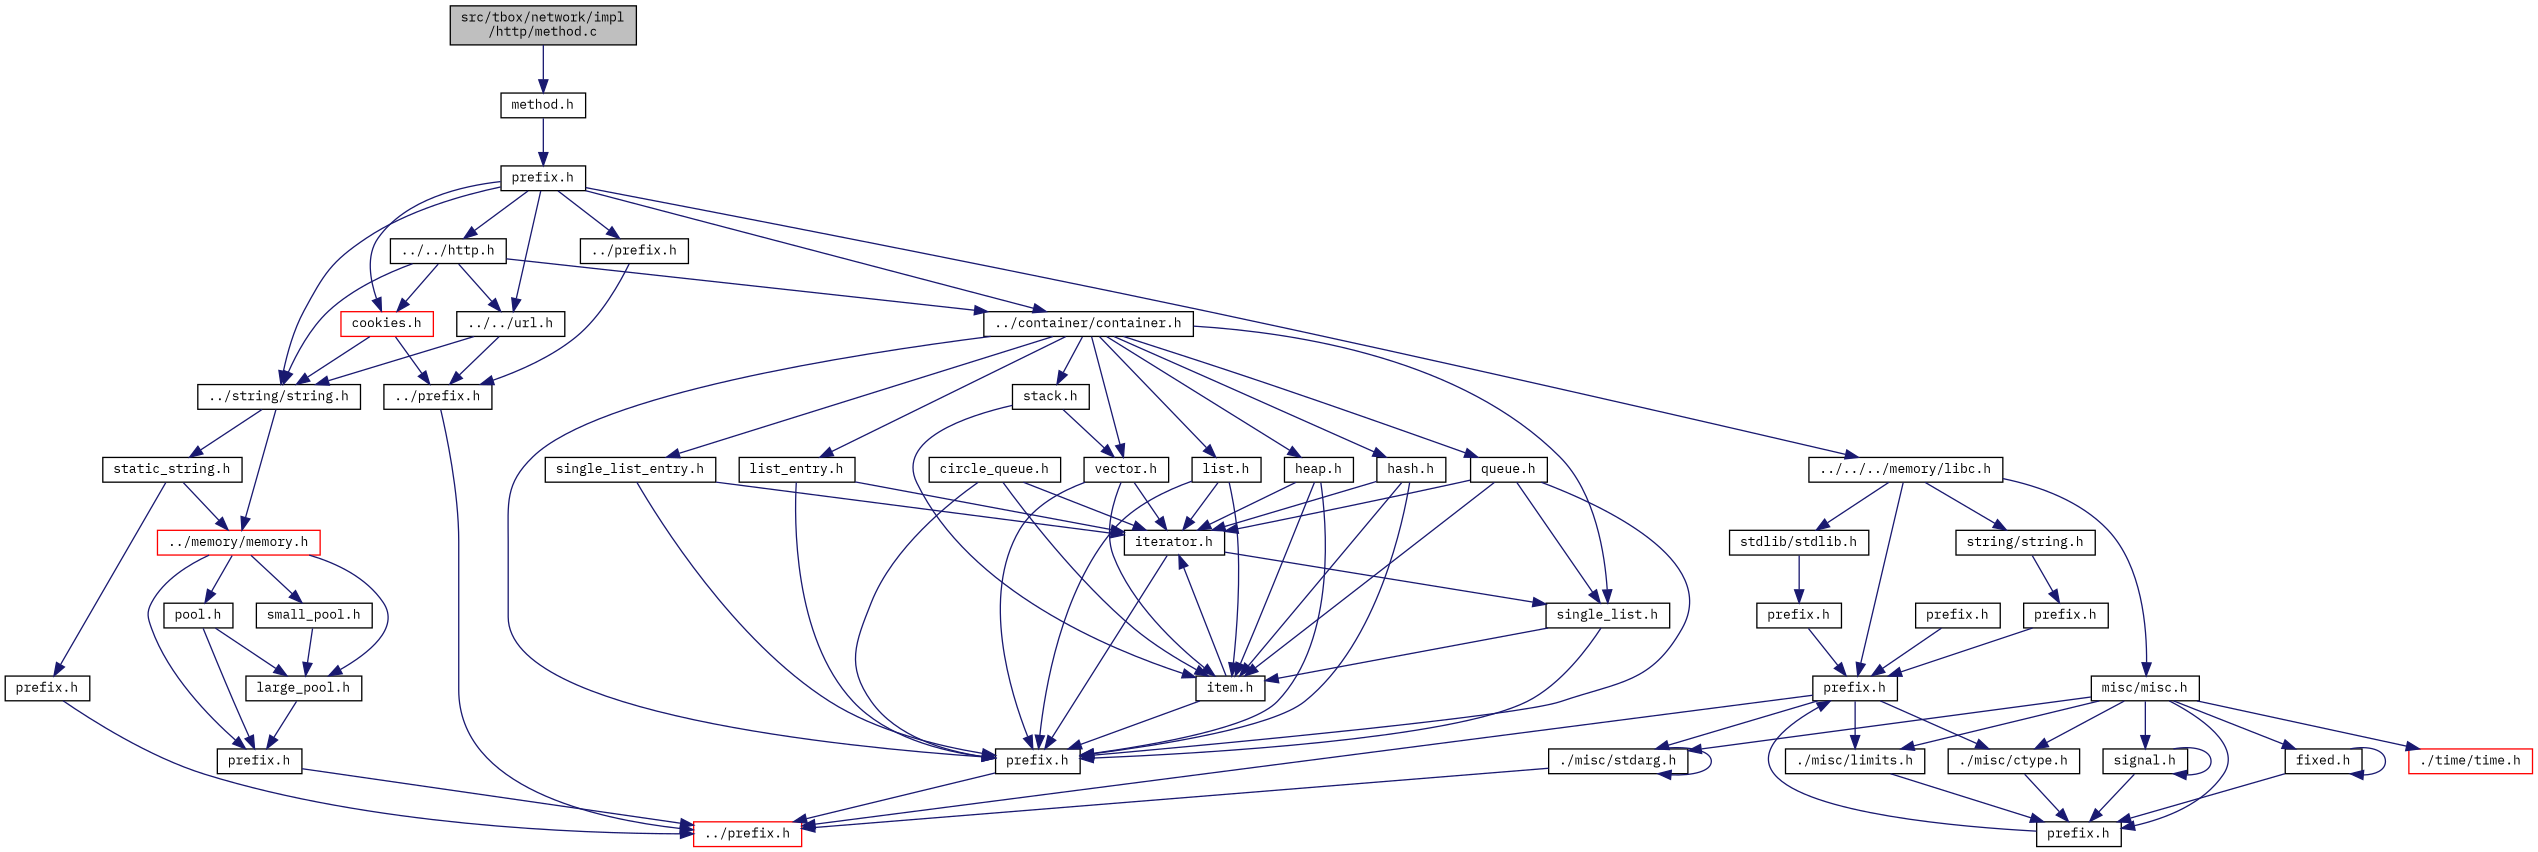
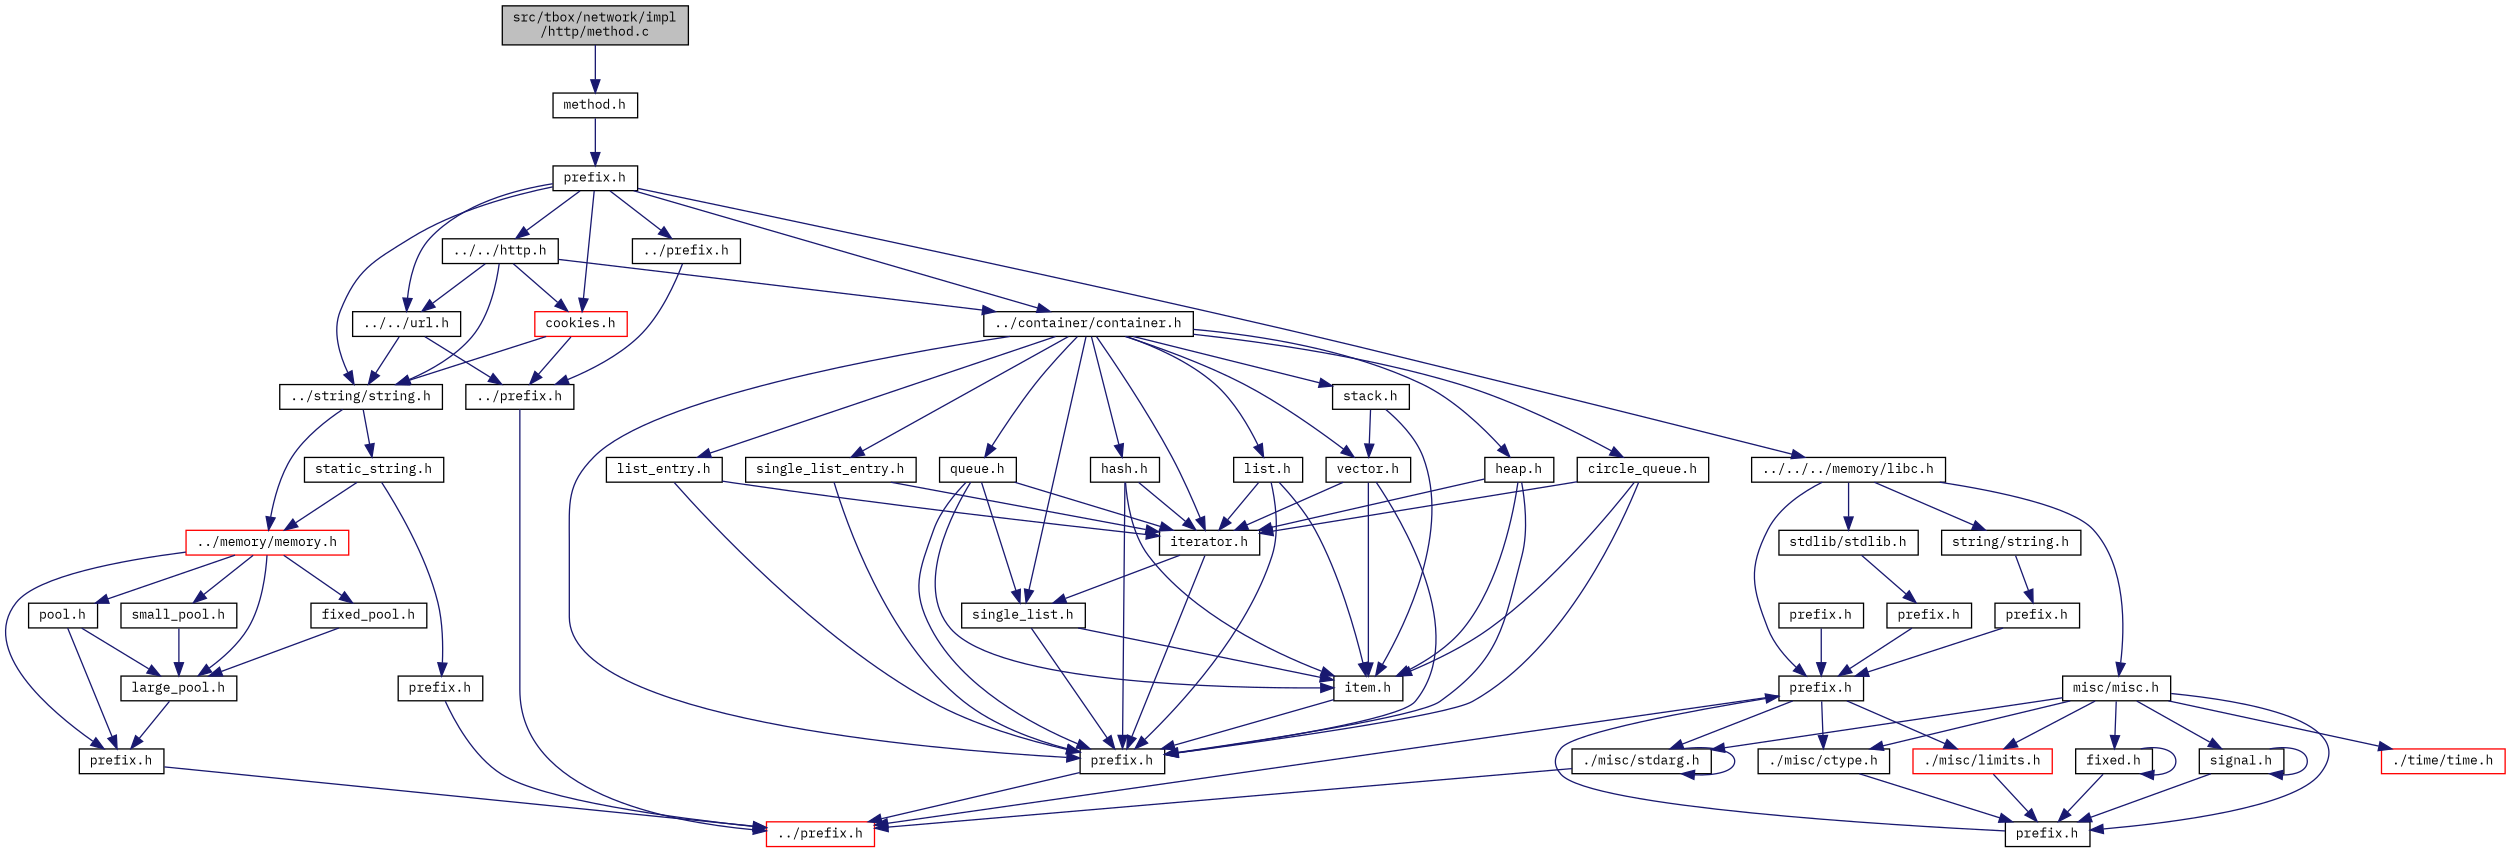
none -> (1419, 373)
none -> (369, 616)
(1205, 622) -> (1153, 424)
(1855, 761) -> (1983, 761)
